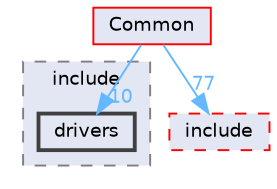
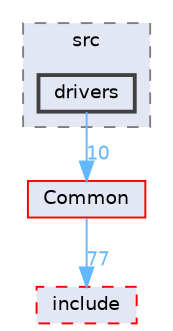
(123, 73) -> (87, 139)
(87, 80) -> (87, 41)
